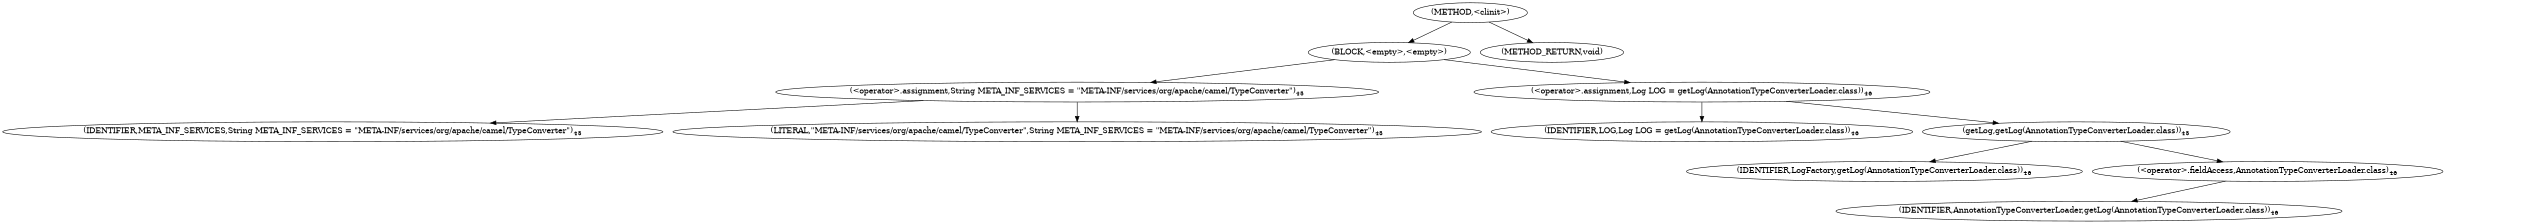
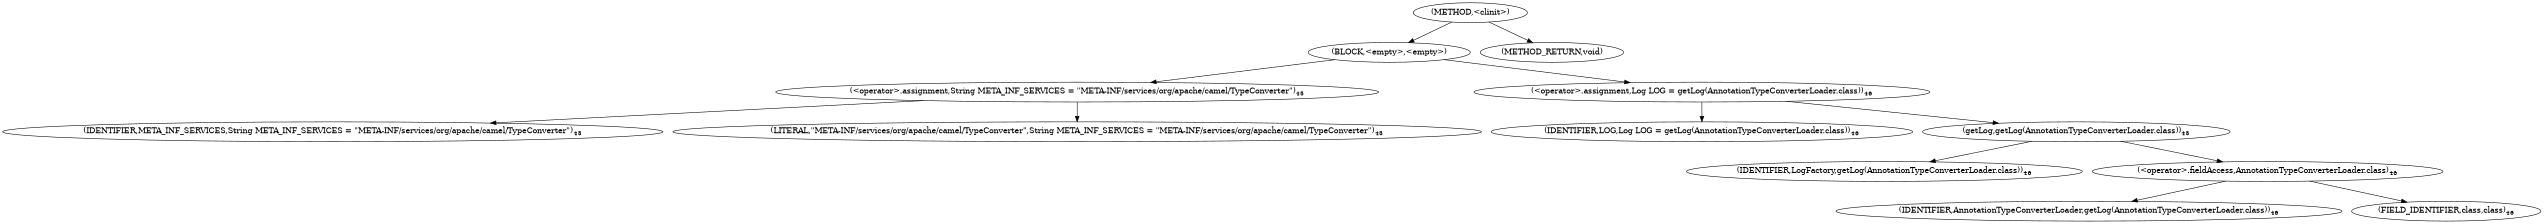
none -> (2446, 211)
